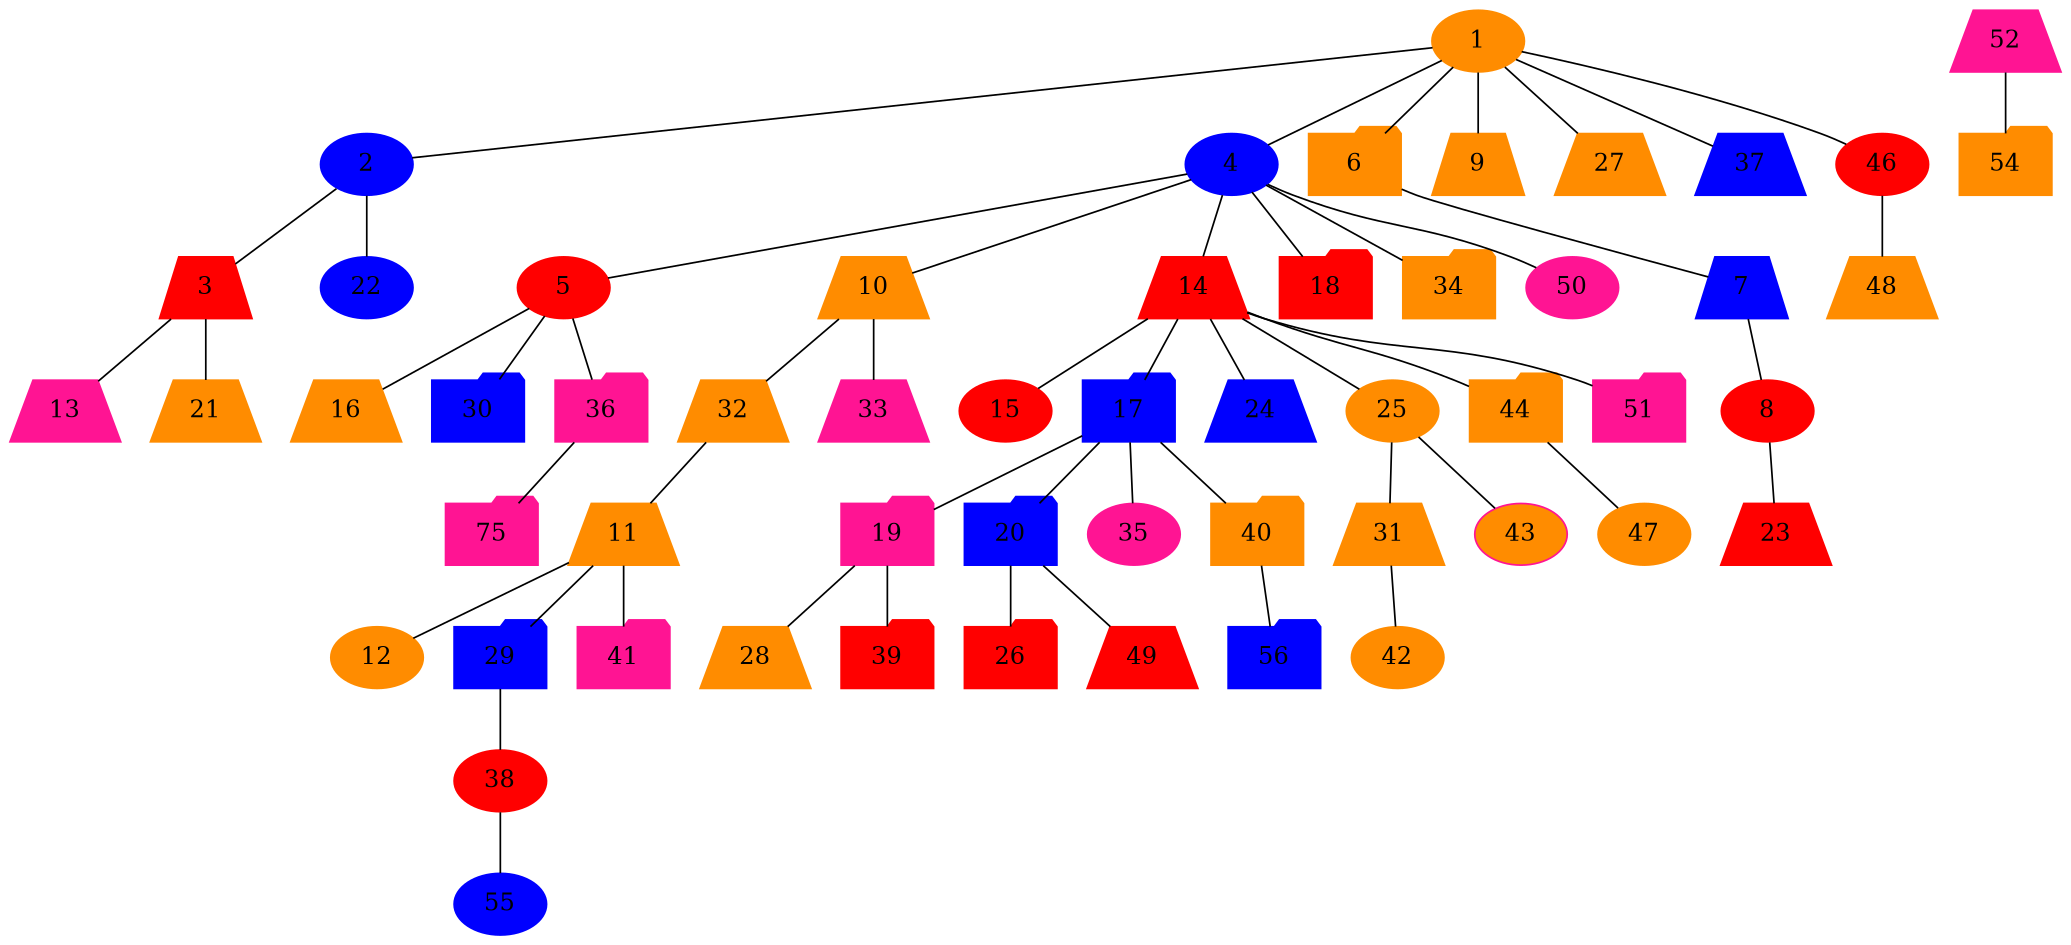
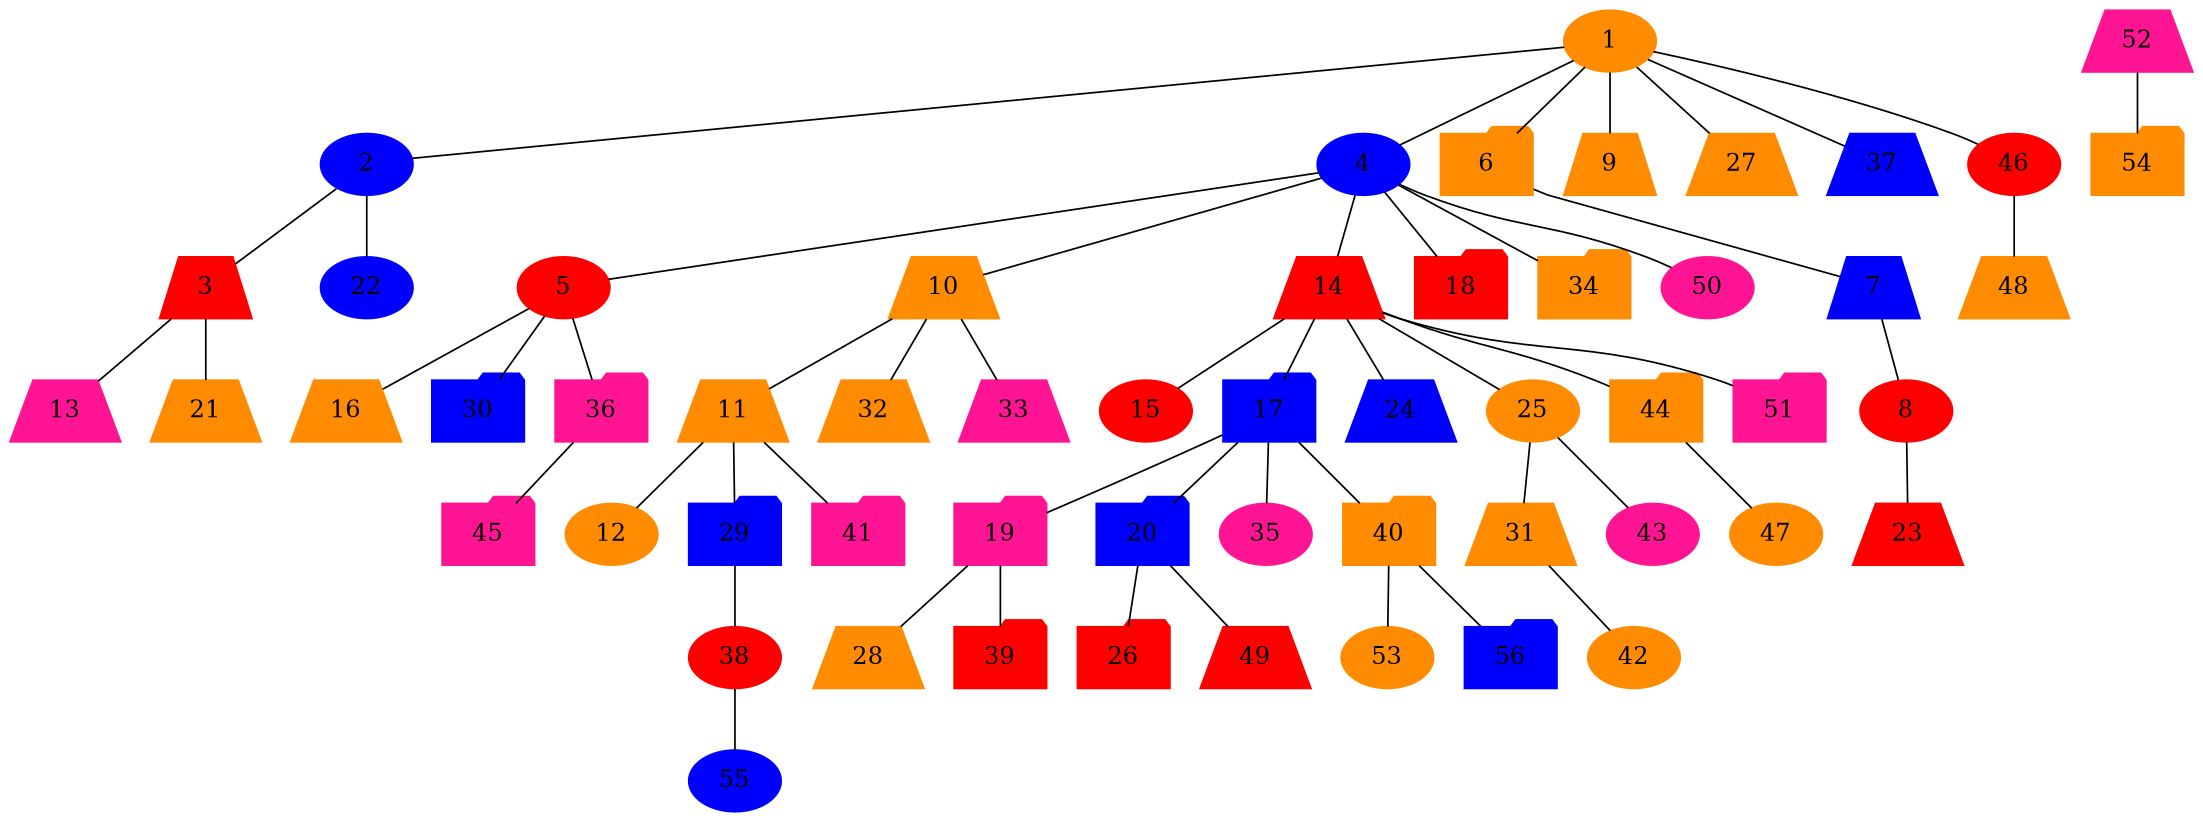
(678, 473) -> (831, 354)
(492, 534) -> (488, 534)
(1521, 534) -> (1653, 534)
none -> (1387, 658)
